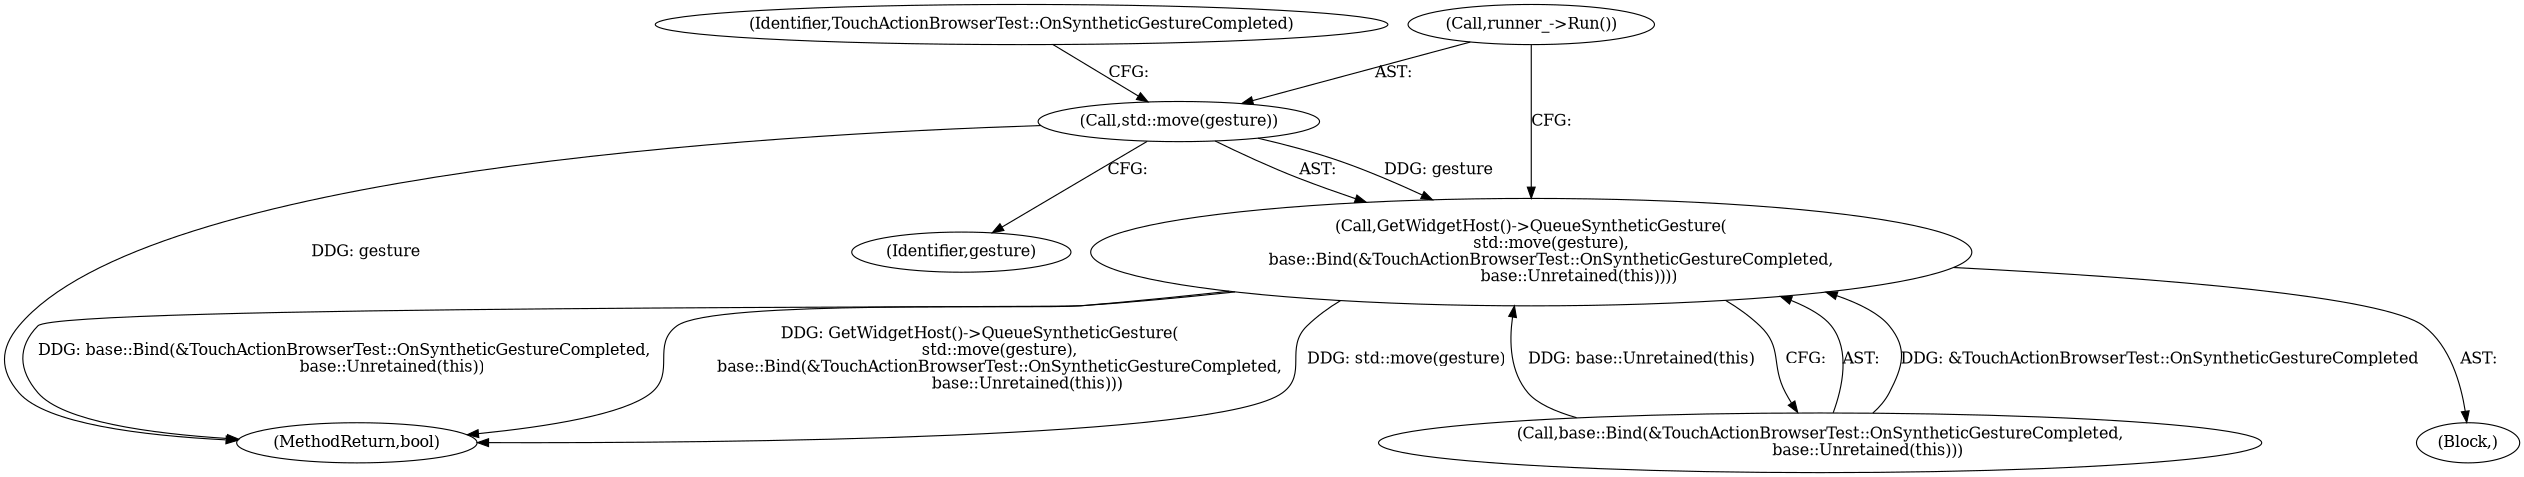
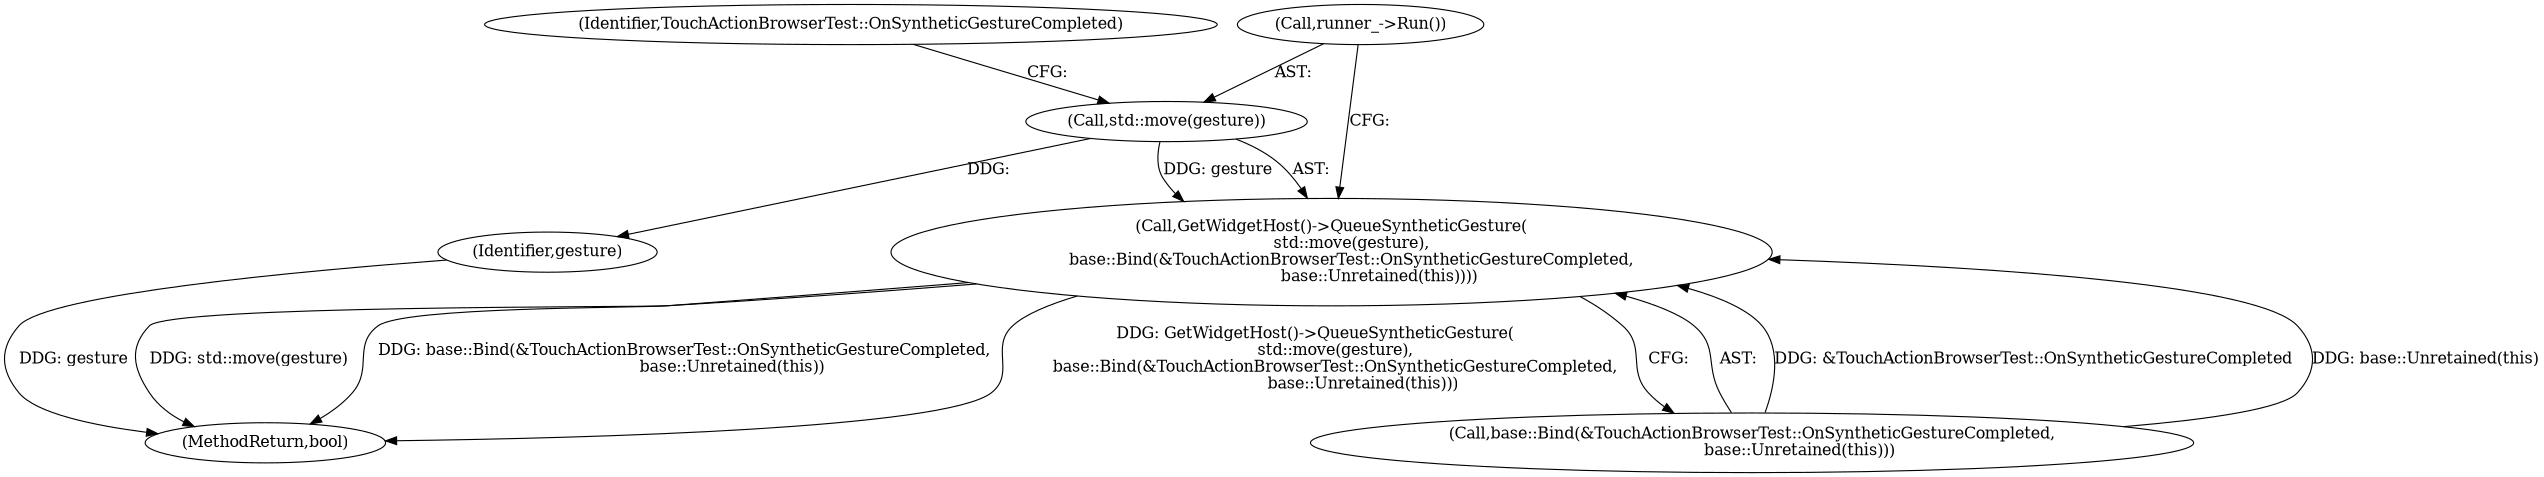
(1130, 170) -> (991, 170)
(372, 189) -> (126, 294)
(2468, 443) -> none
